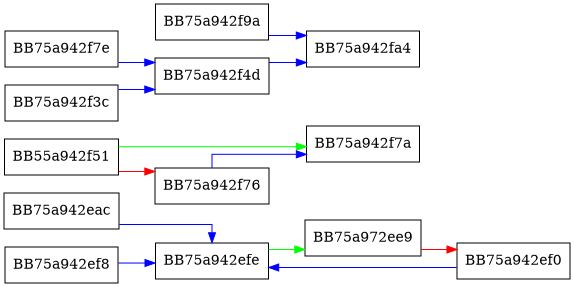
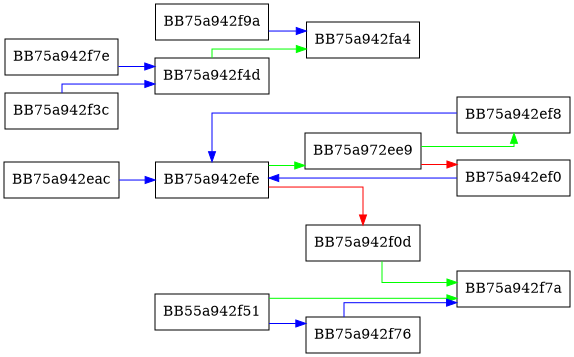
(283, 62) -> (250, 49)
none -> (469, 146)
(132, 172) -> (282, 324)
none -> (363, 243)
